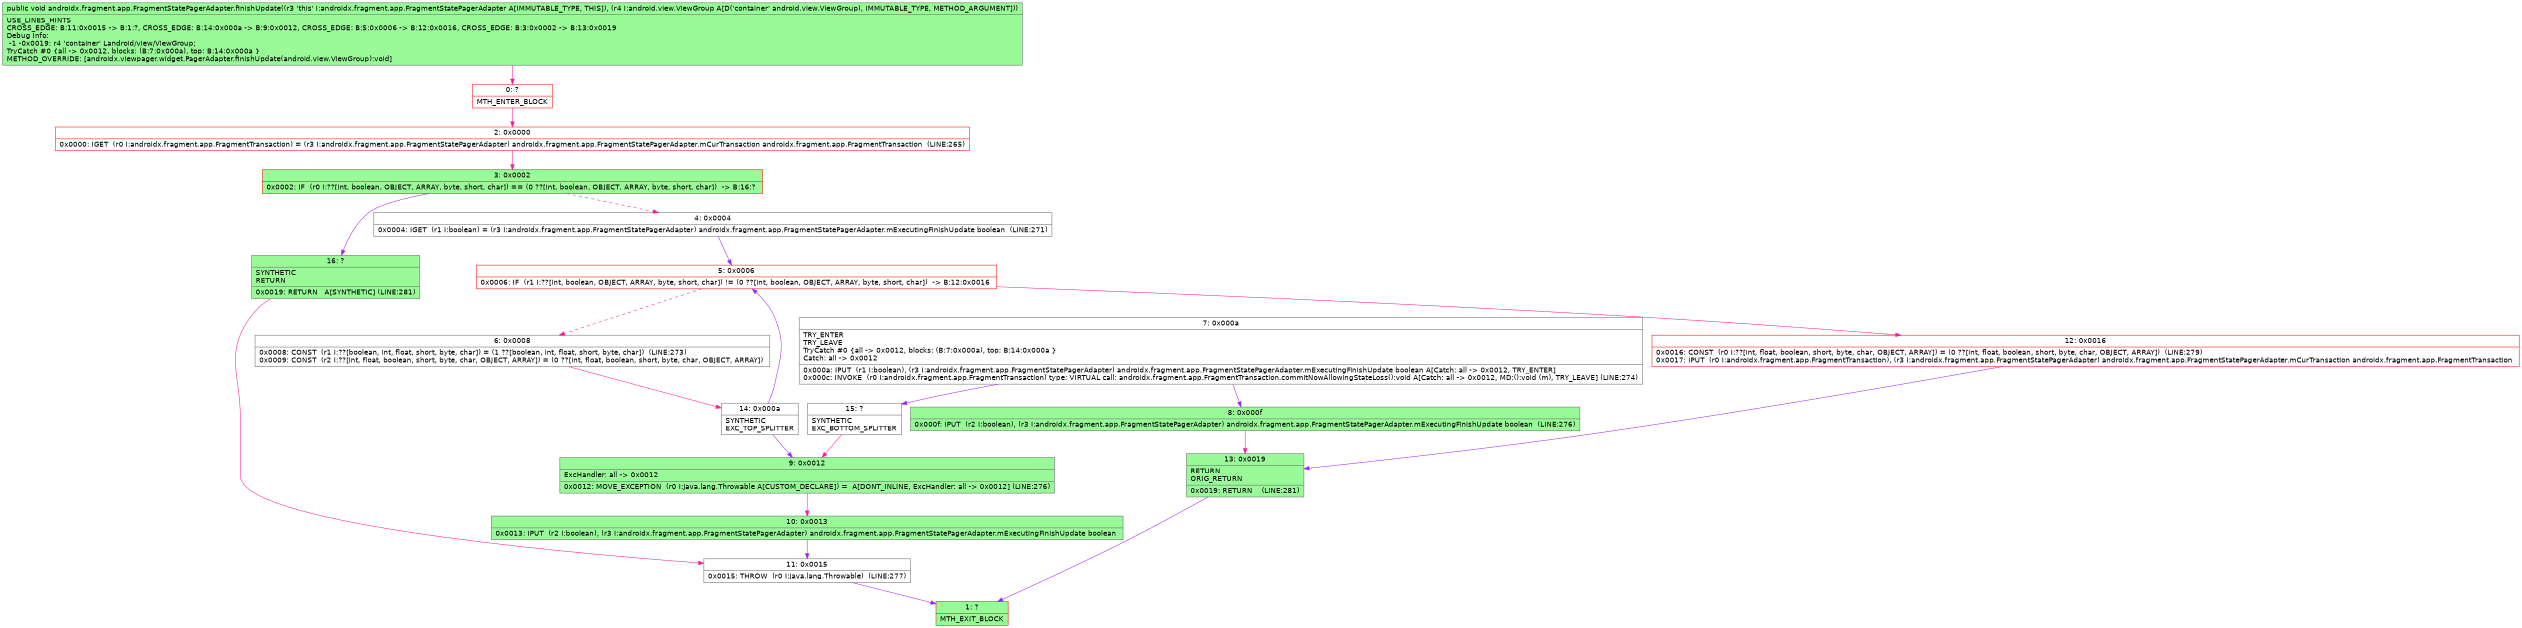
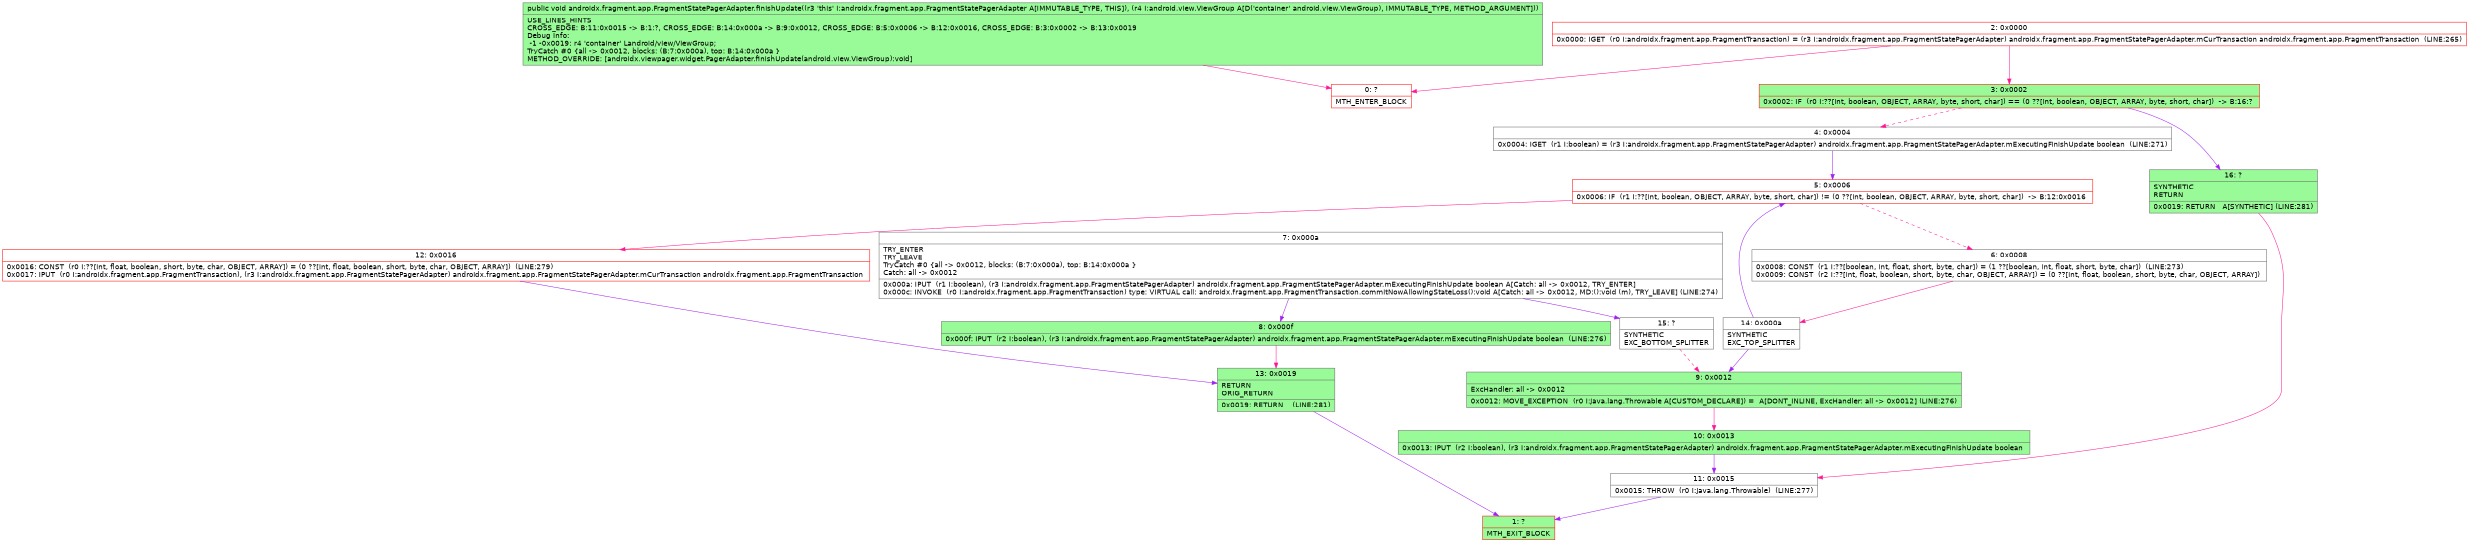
(512, 115) -> (1654, 69)
(833, 444) -> (1688, 359)
